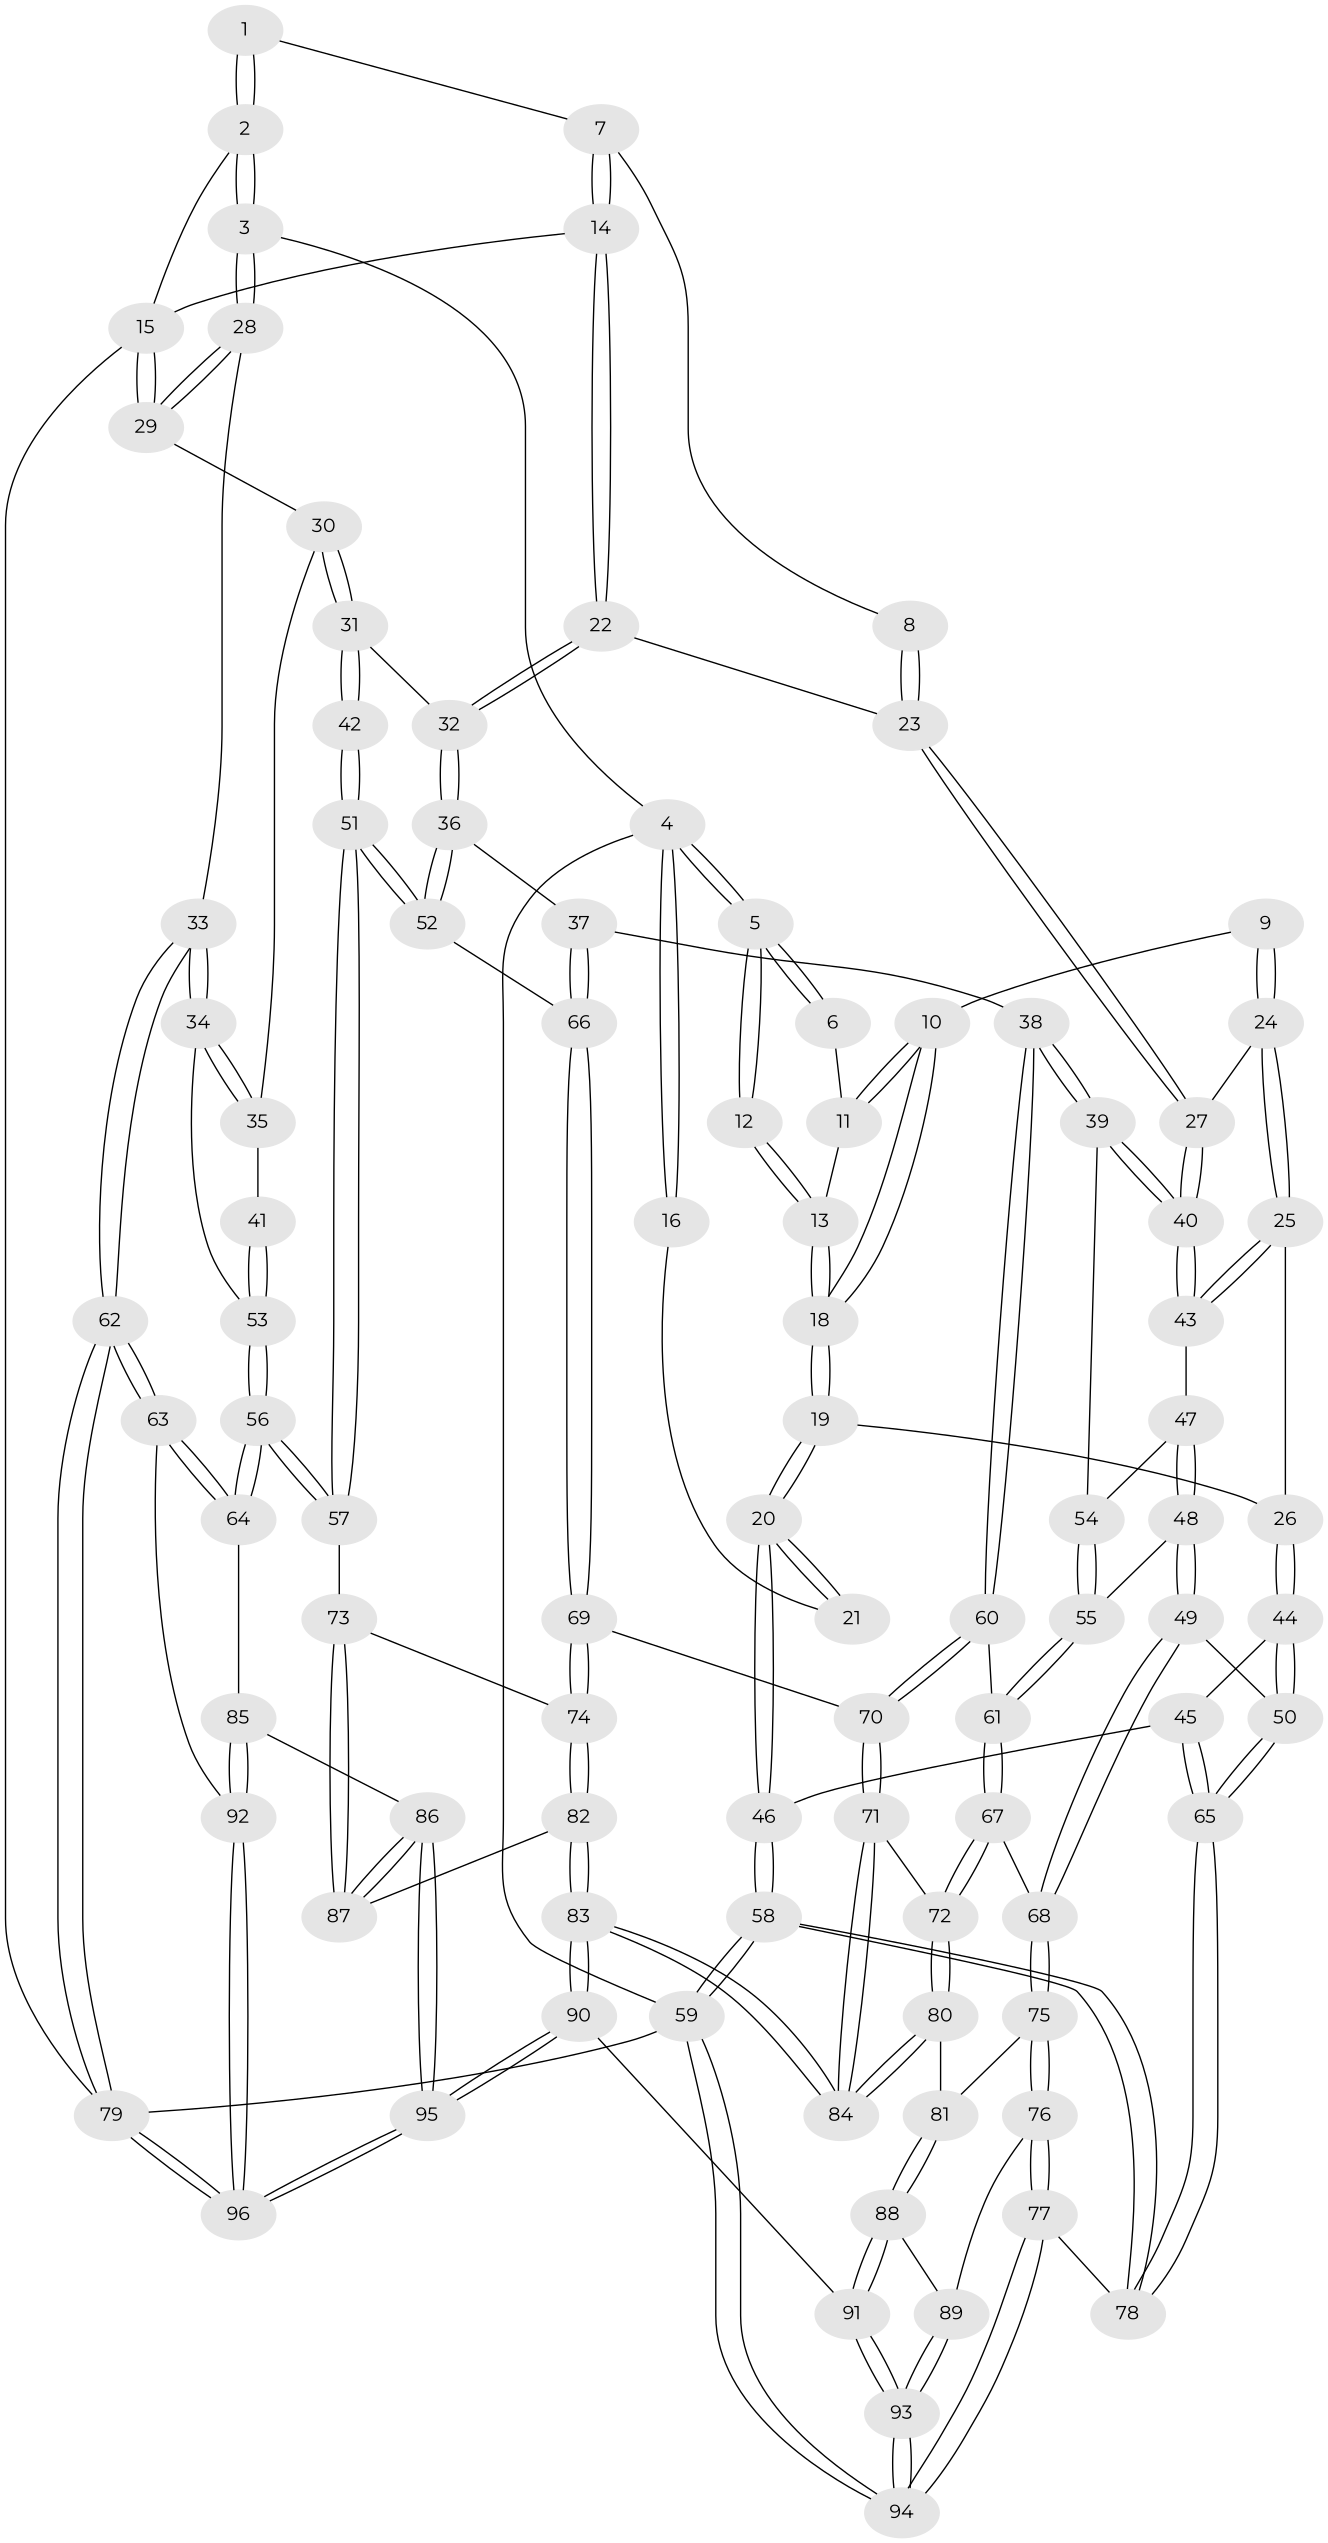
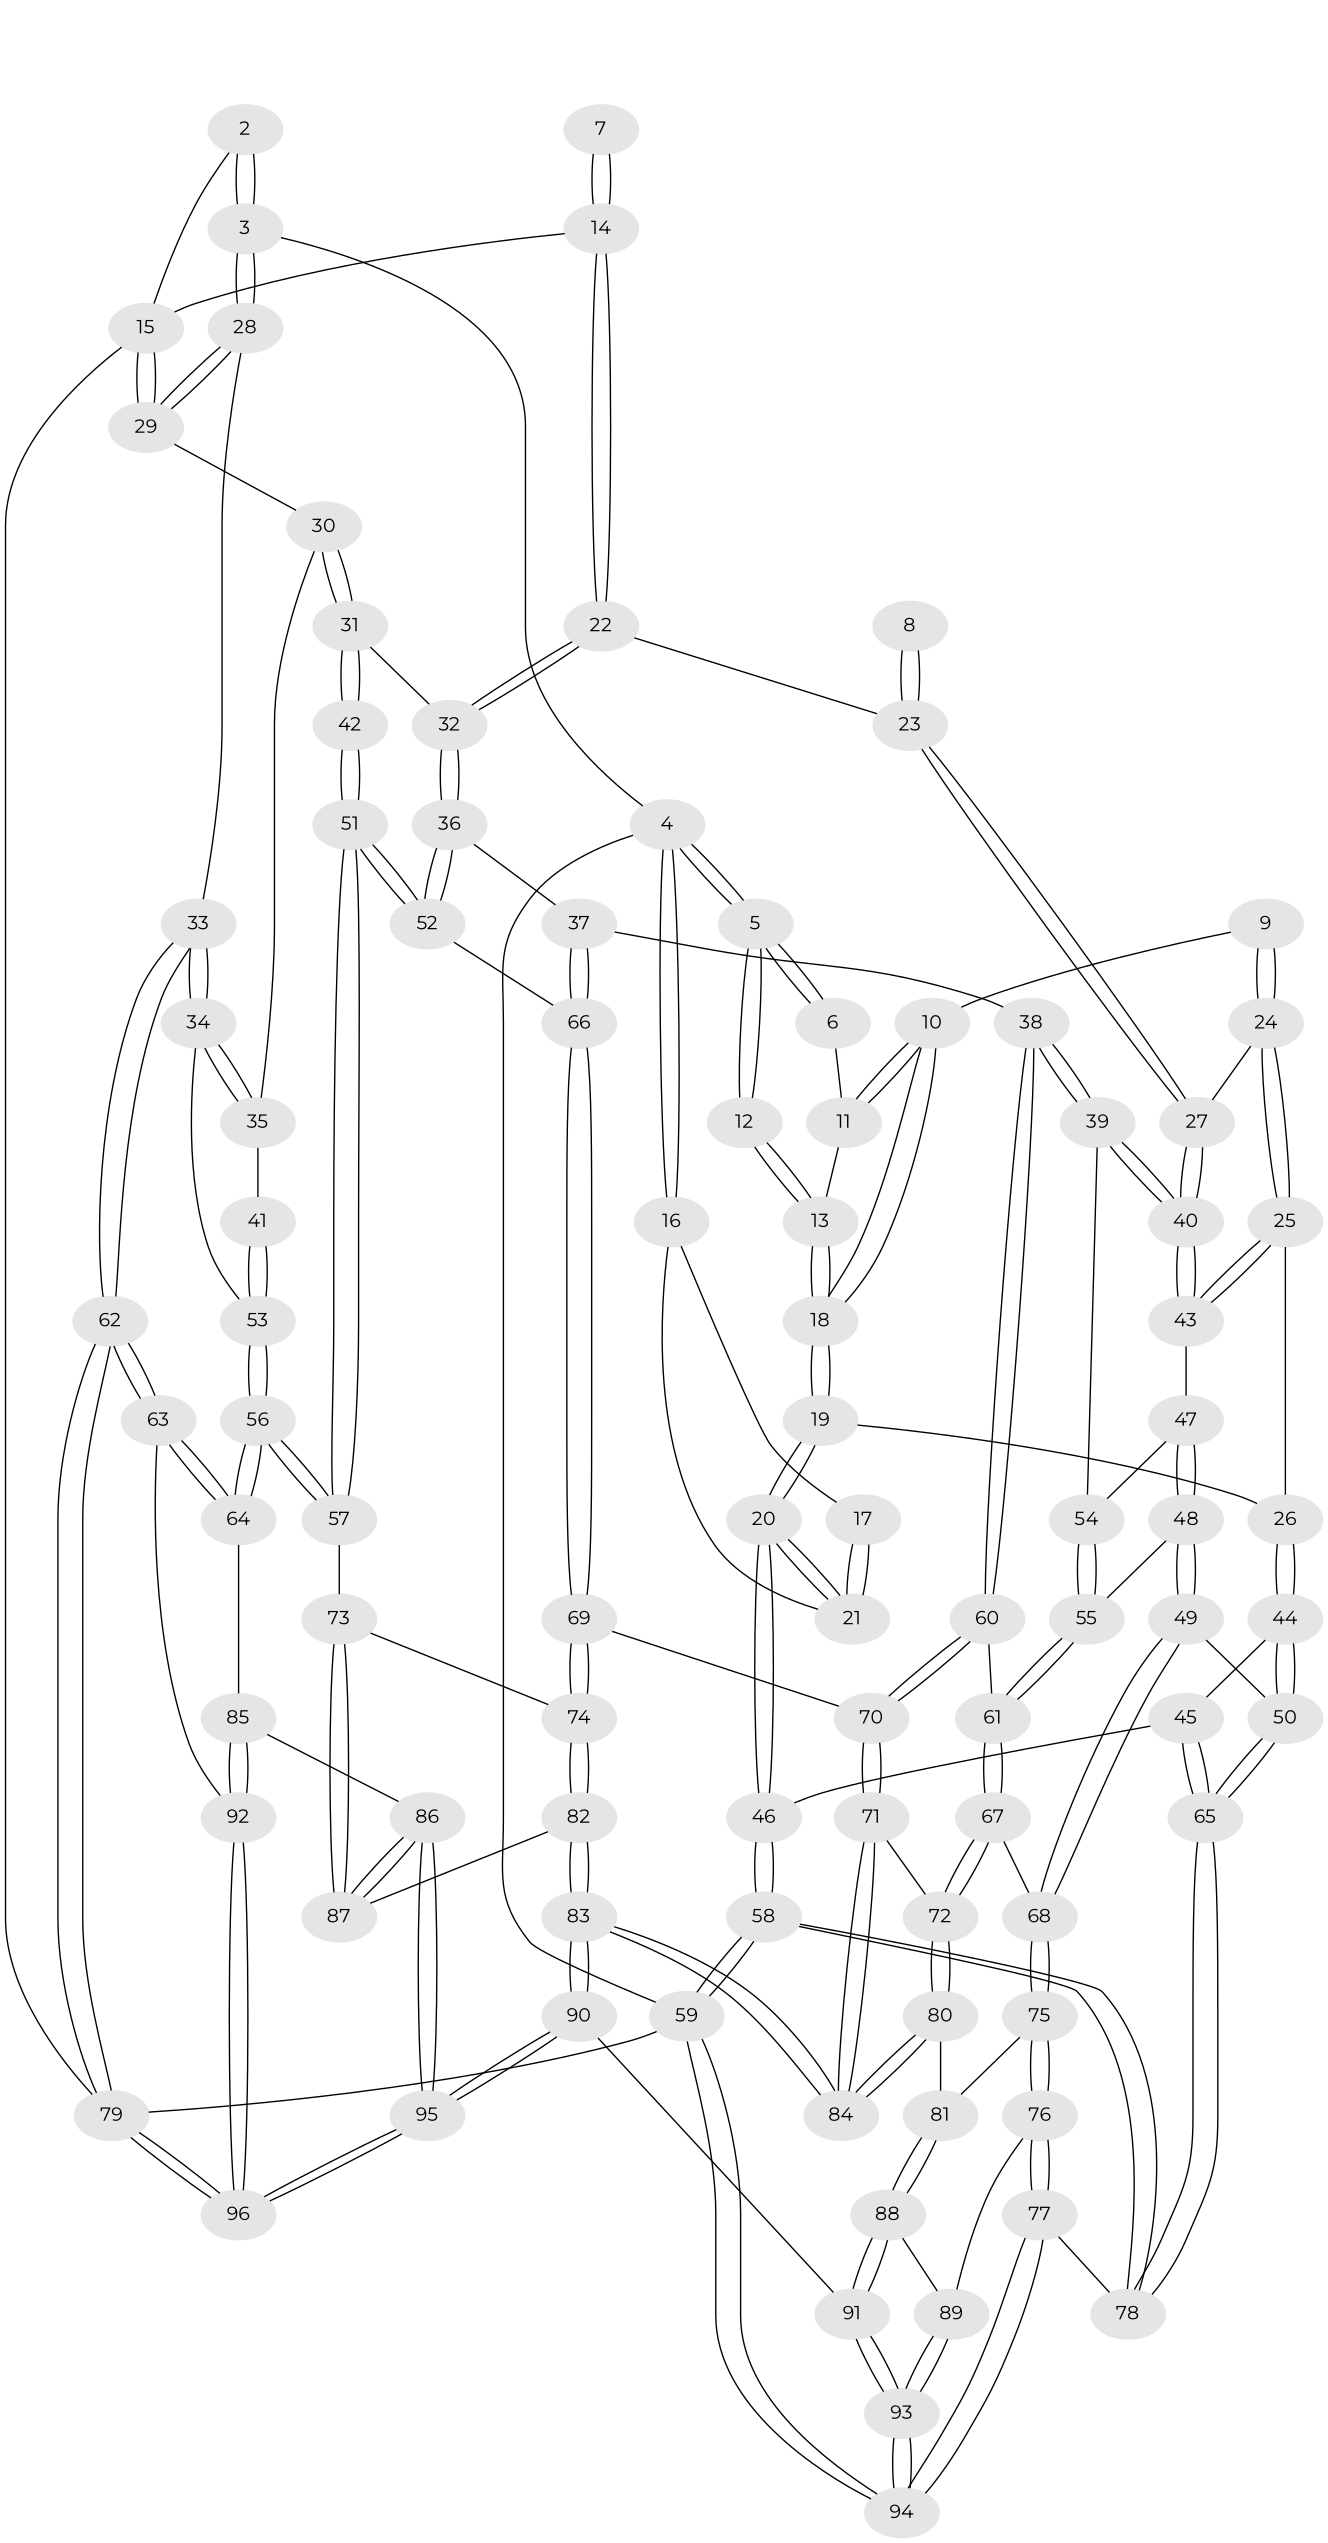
(245, 30) -> none
(688, 422) -> none
none -> (863, 1520)
